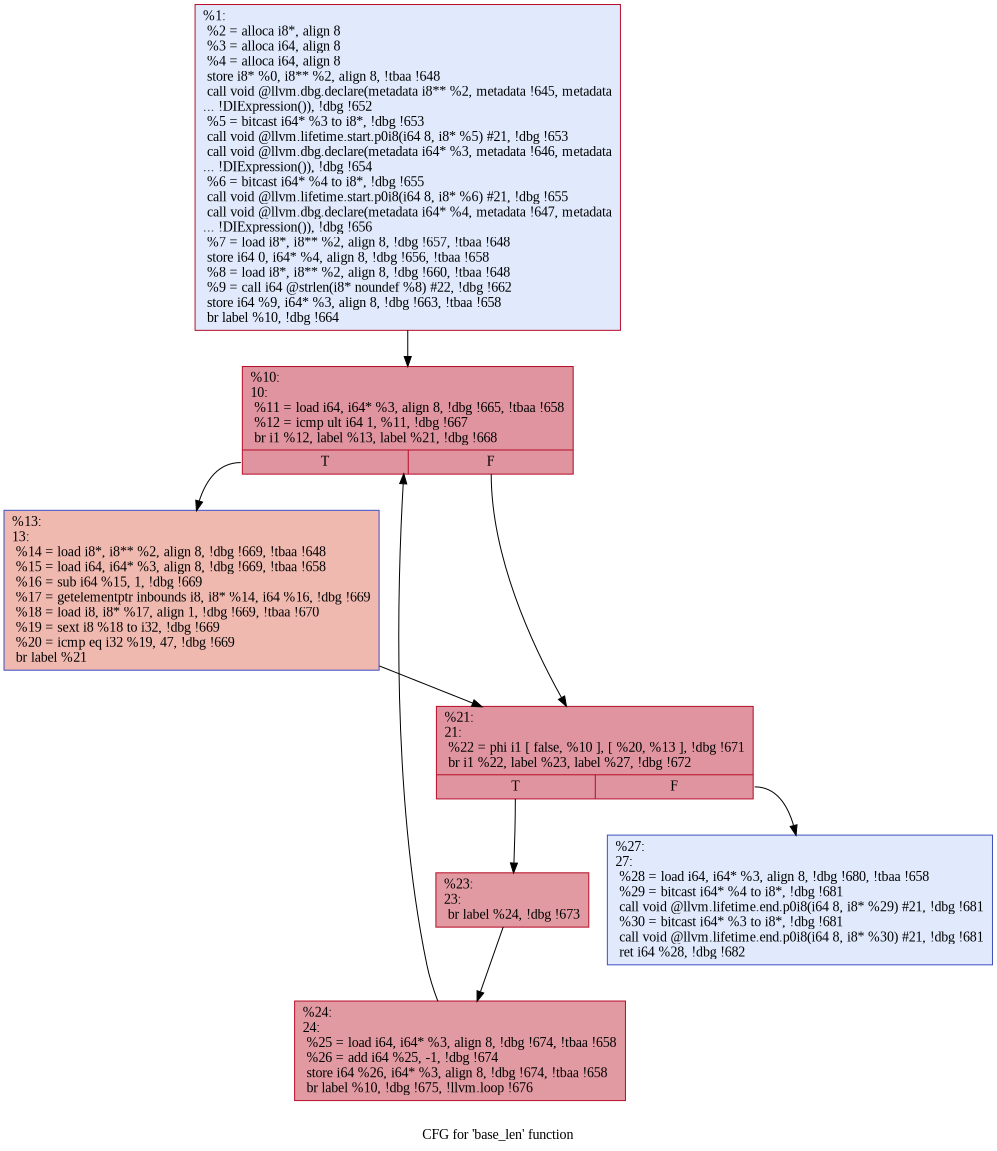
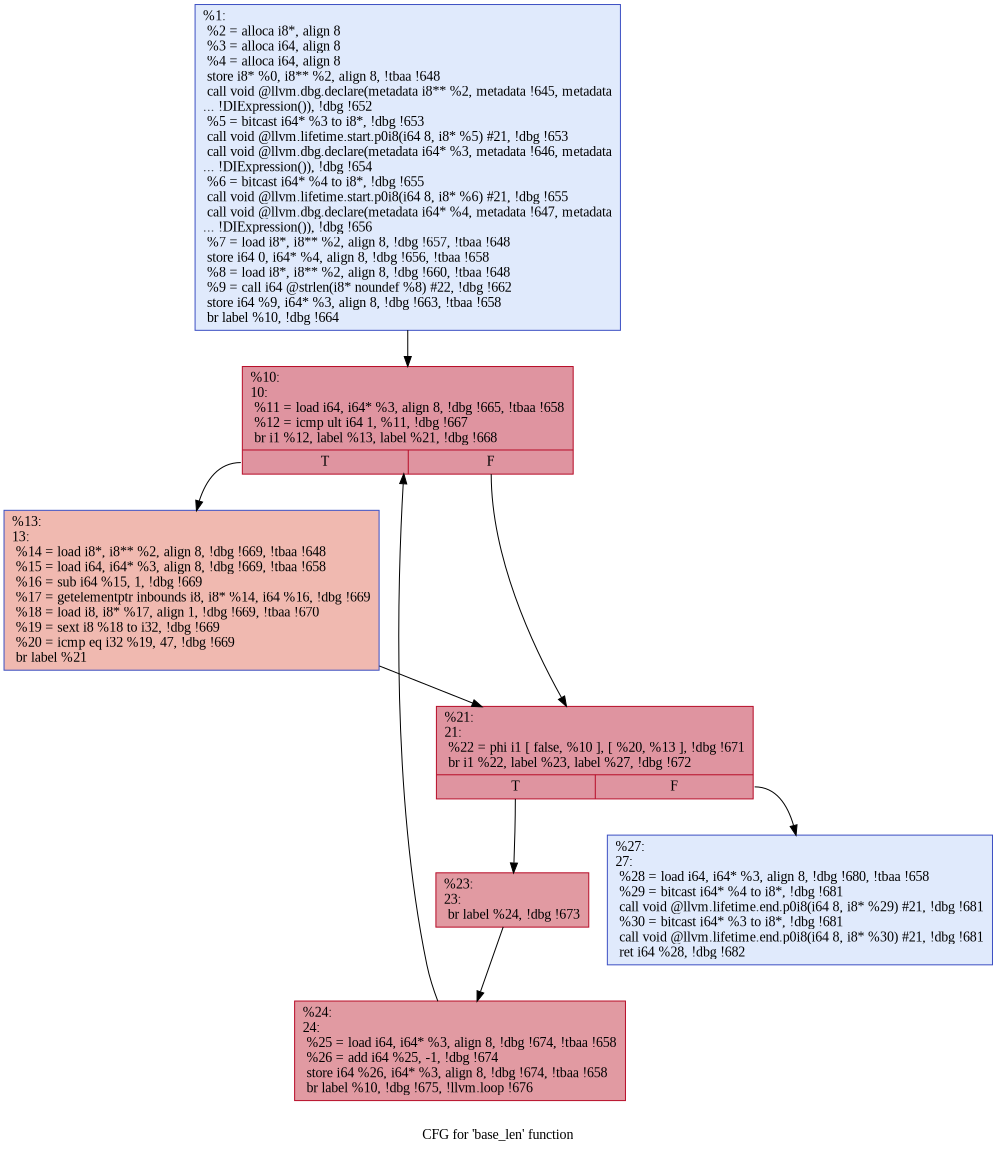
(408, 167) -> (408, 167)
